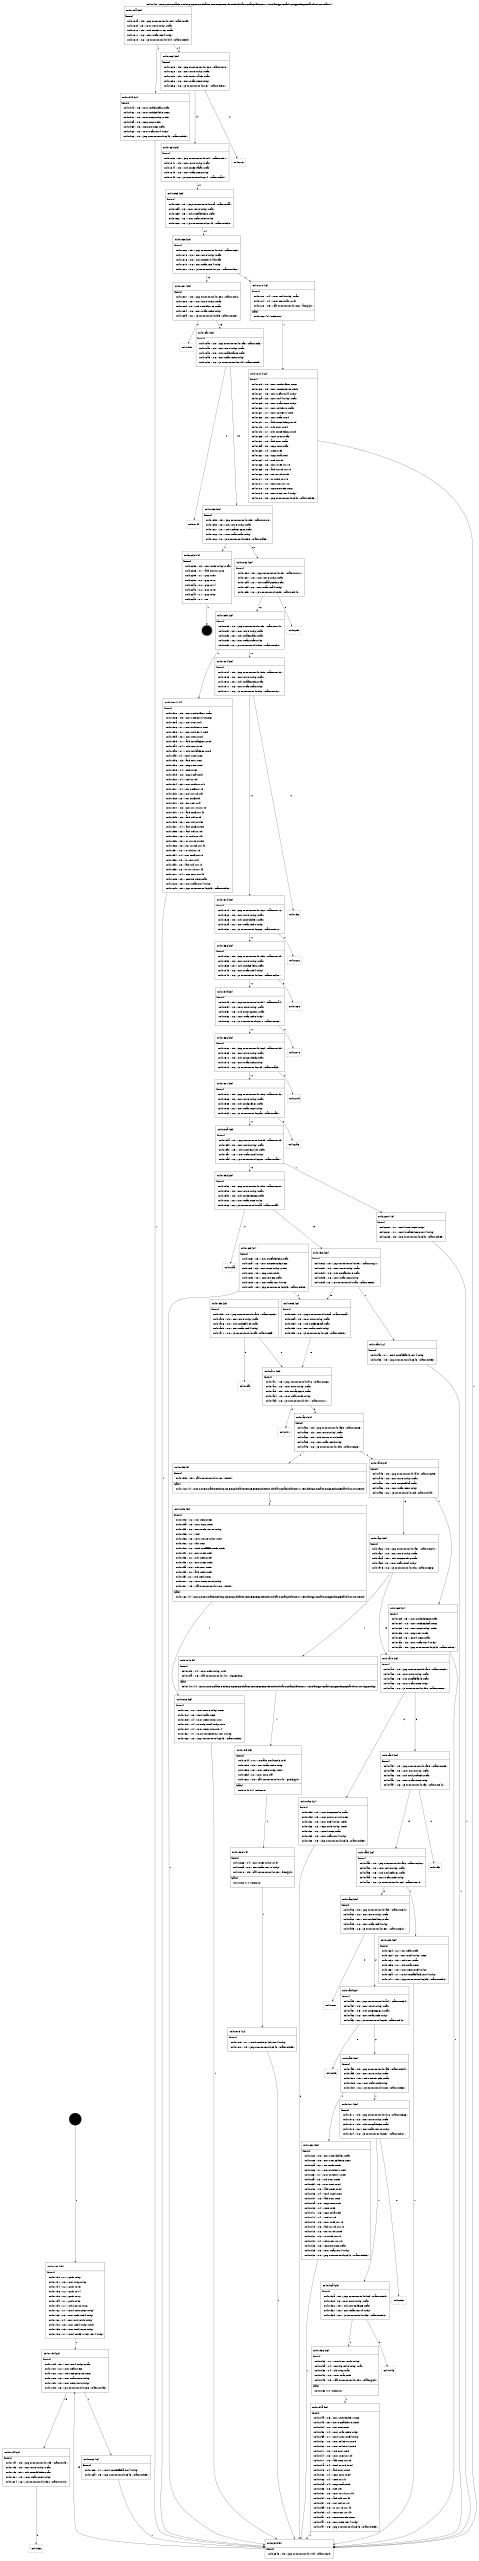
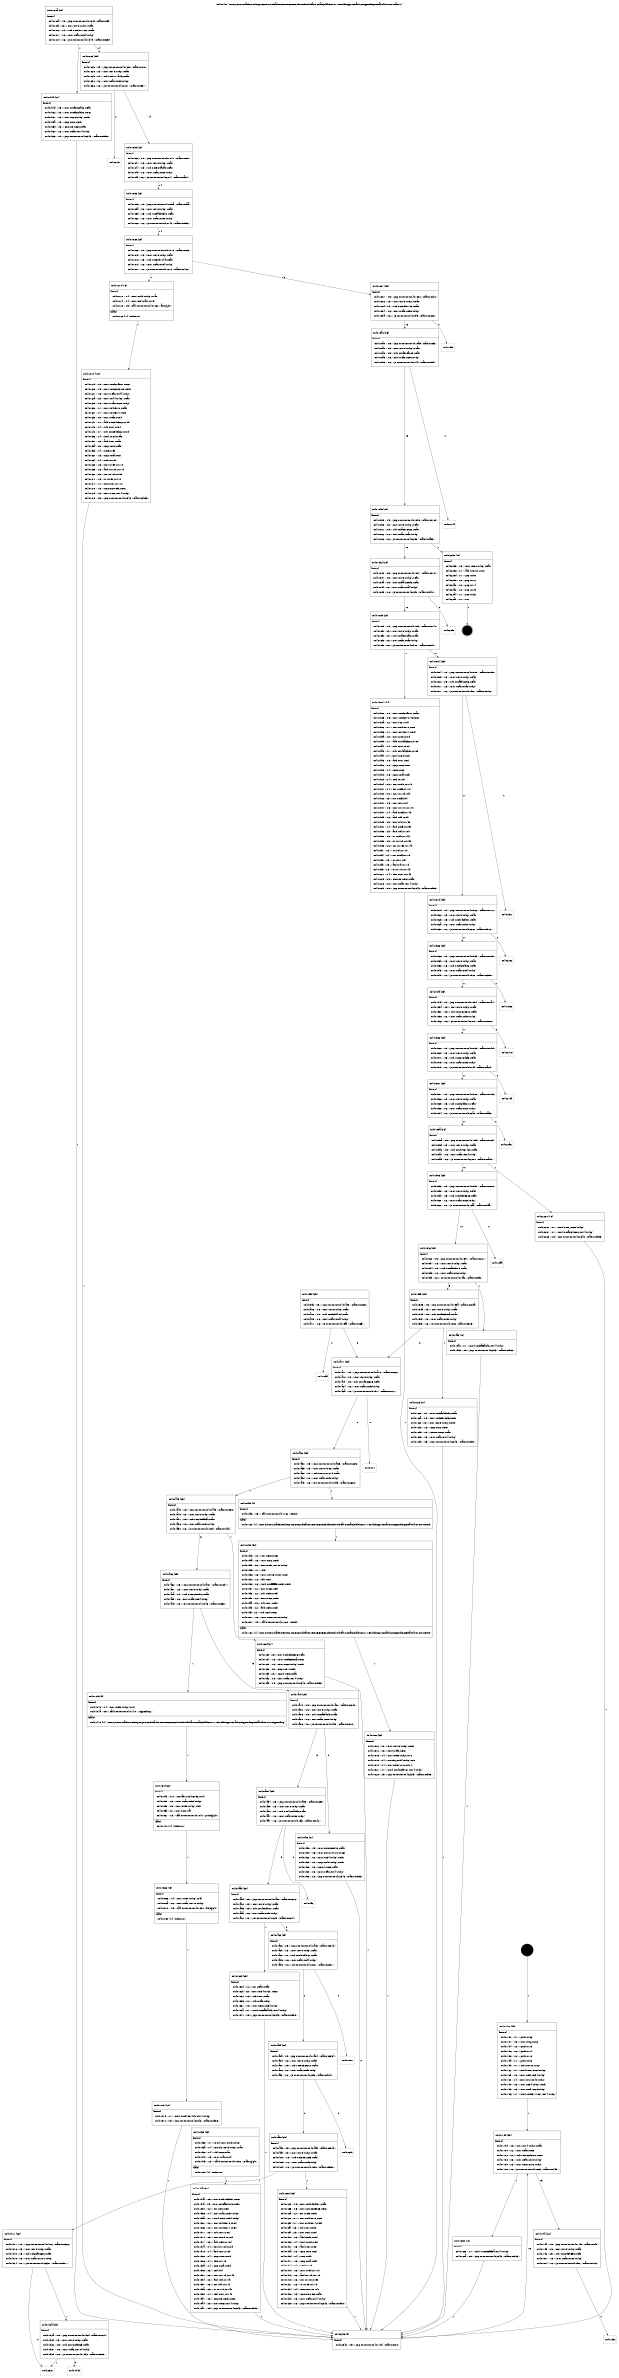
(296, 1295) -> (443, 1363)
(351, 2332) -> (55, 2362)
